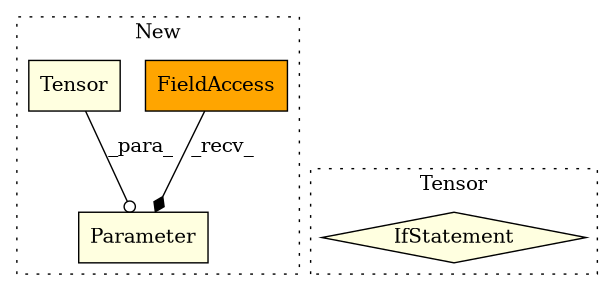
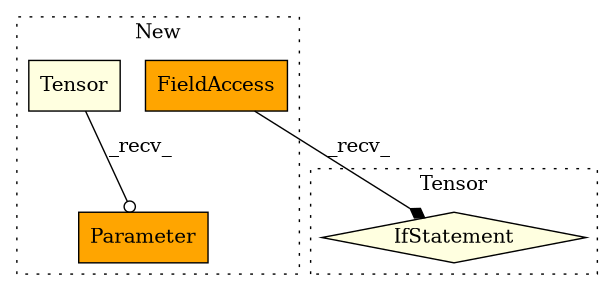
(141, 147) -> (141, 147)
(184, 154) -> (332, 160)
(143, 238) -> (143, 238)
